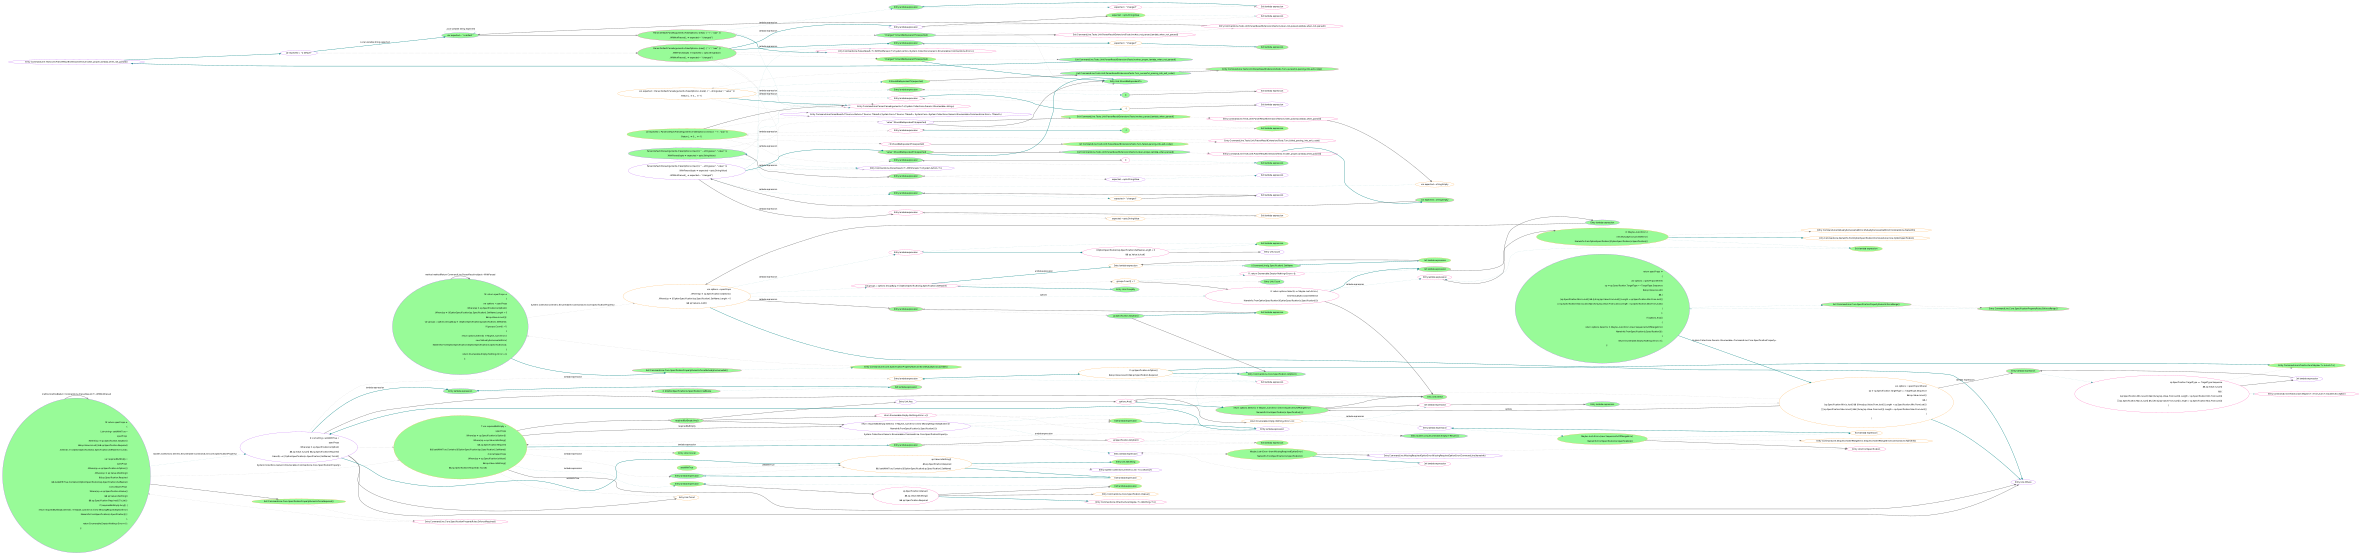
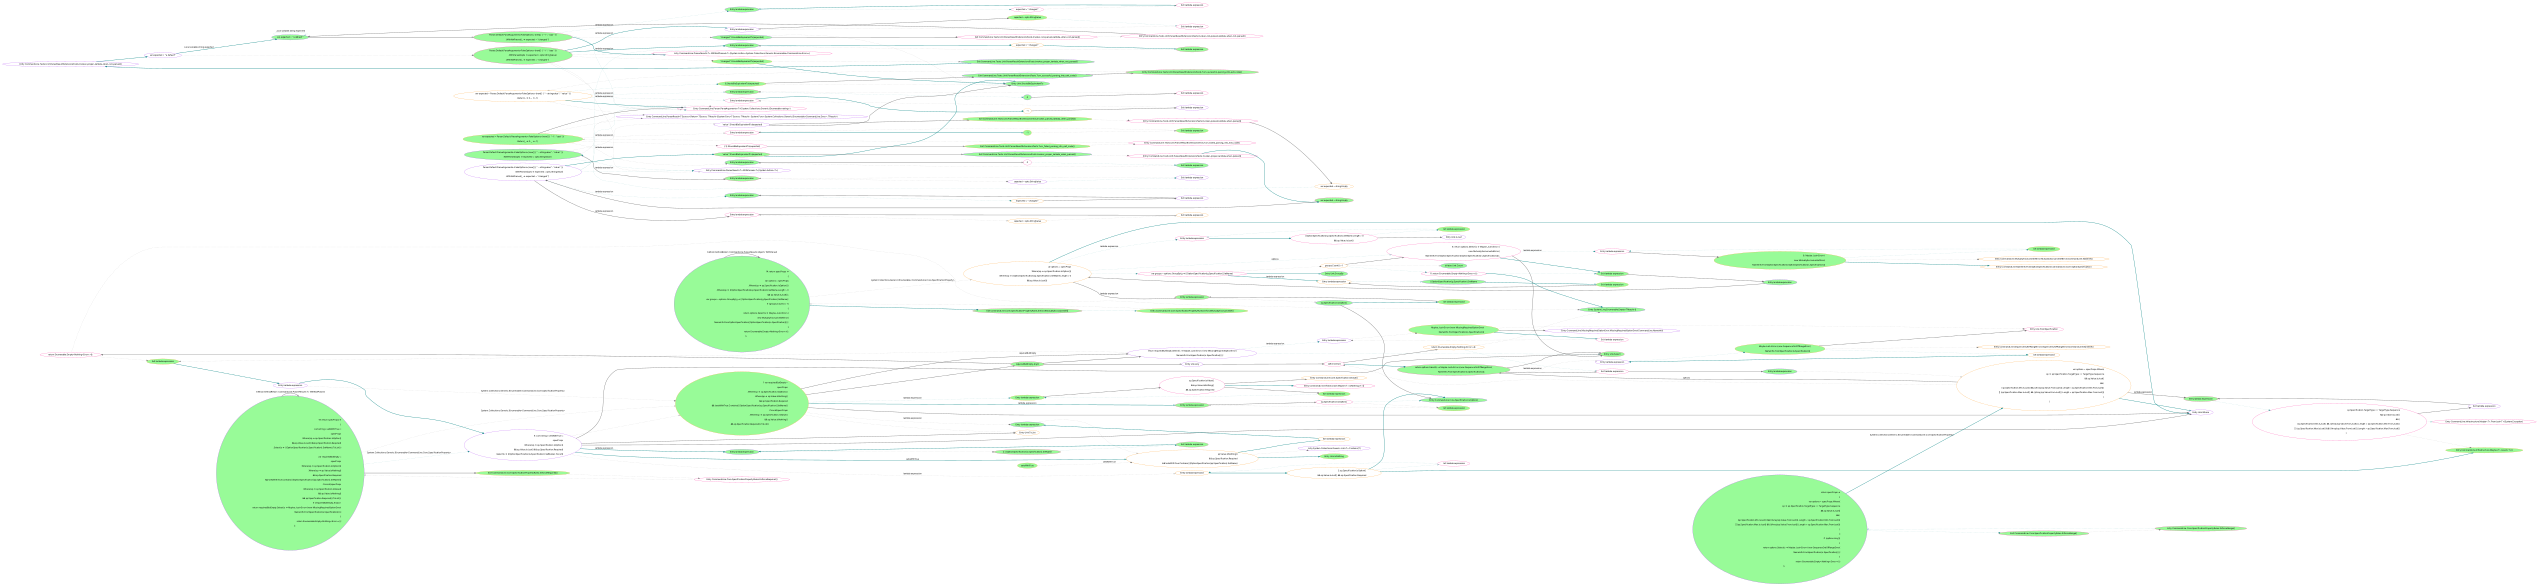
(1272, 266) -> (1454, 282)
(1272, 282) -> (1454, 266)
none -> (1544, 288)
(687, 453) -> none
